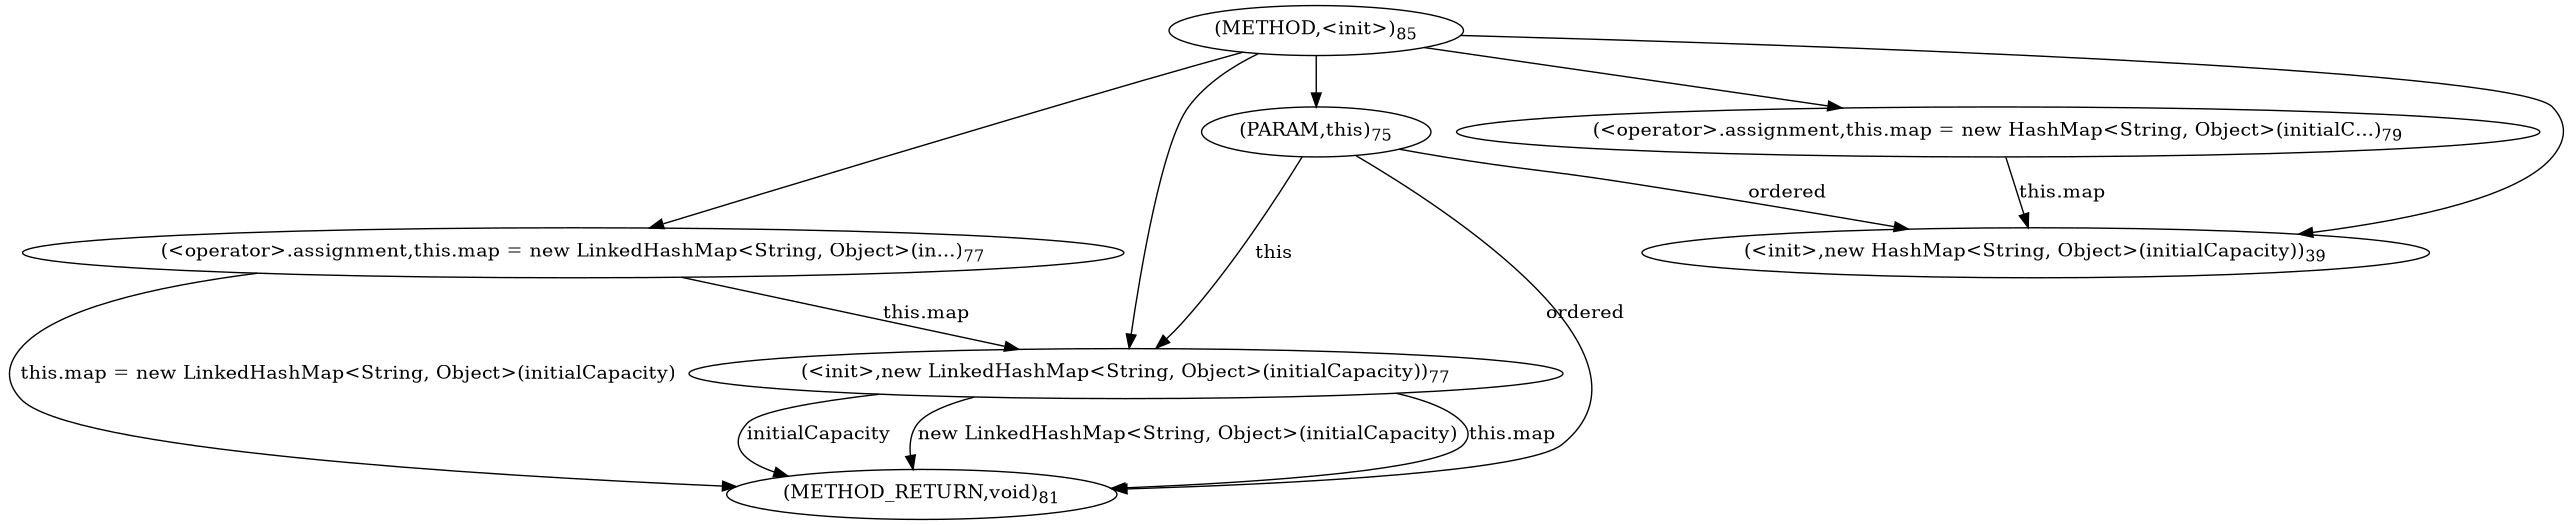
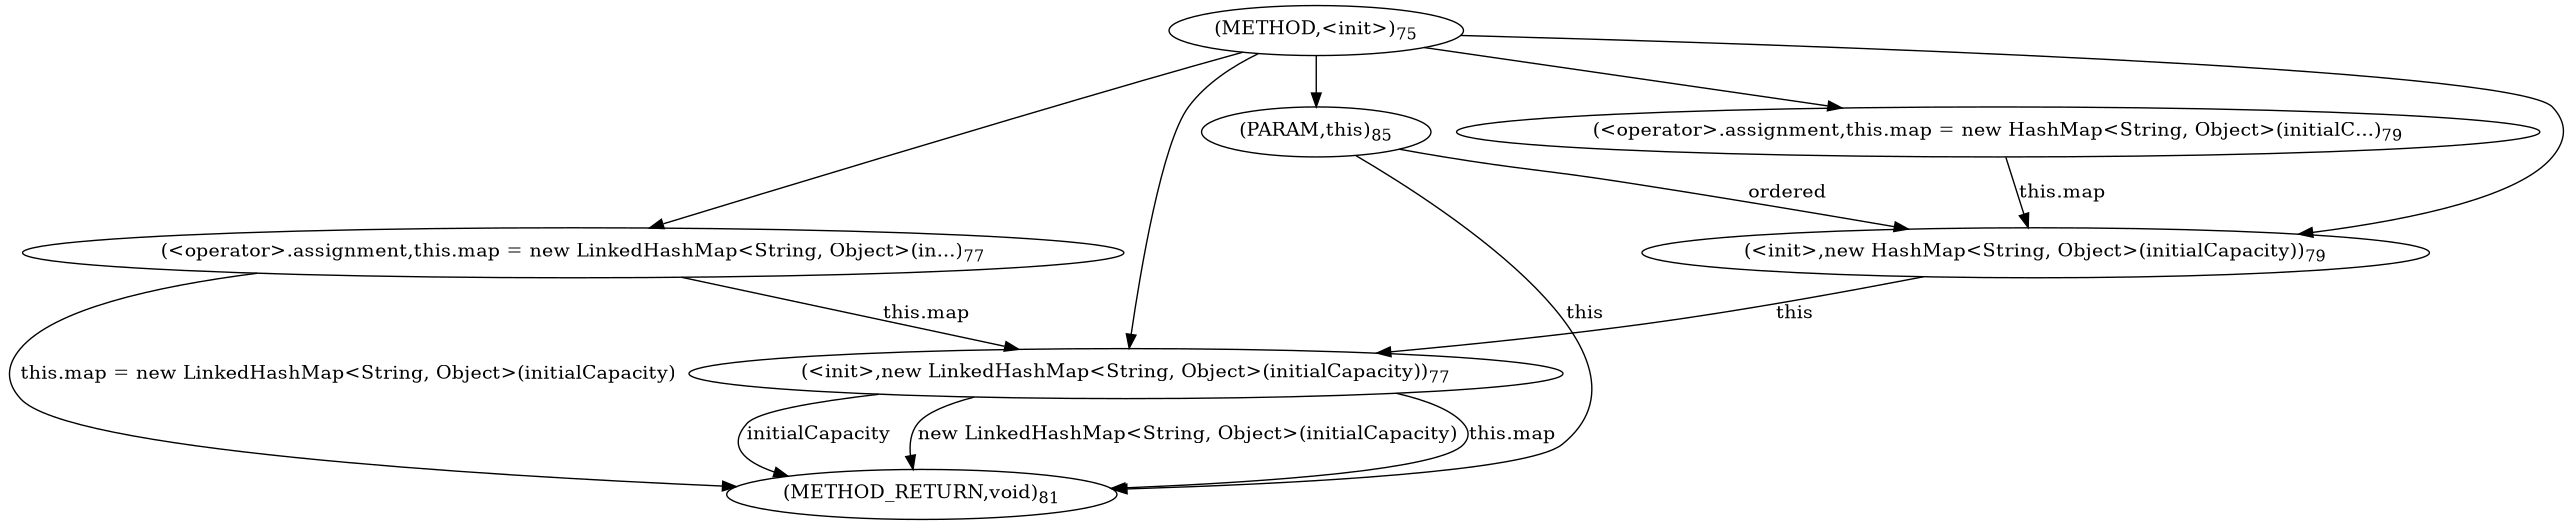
(1407, 28) -> (1407, 28)
(1382, 130) -> (1382, 130)
(1239, 251) -> (1658, 322)
(2316, 251) -> (2316, 251)
(1586, 313) -> (1586, 313)
